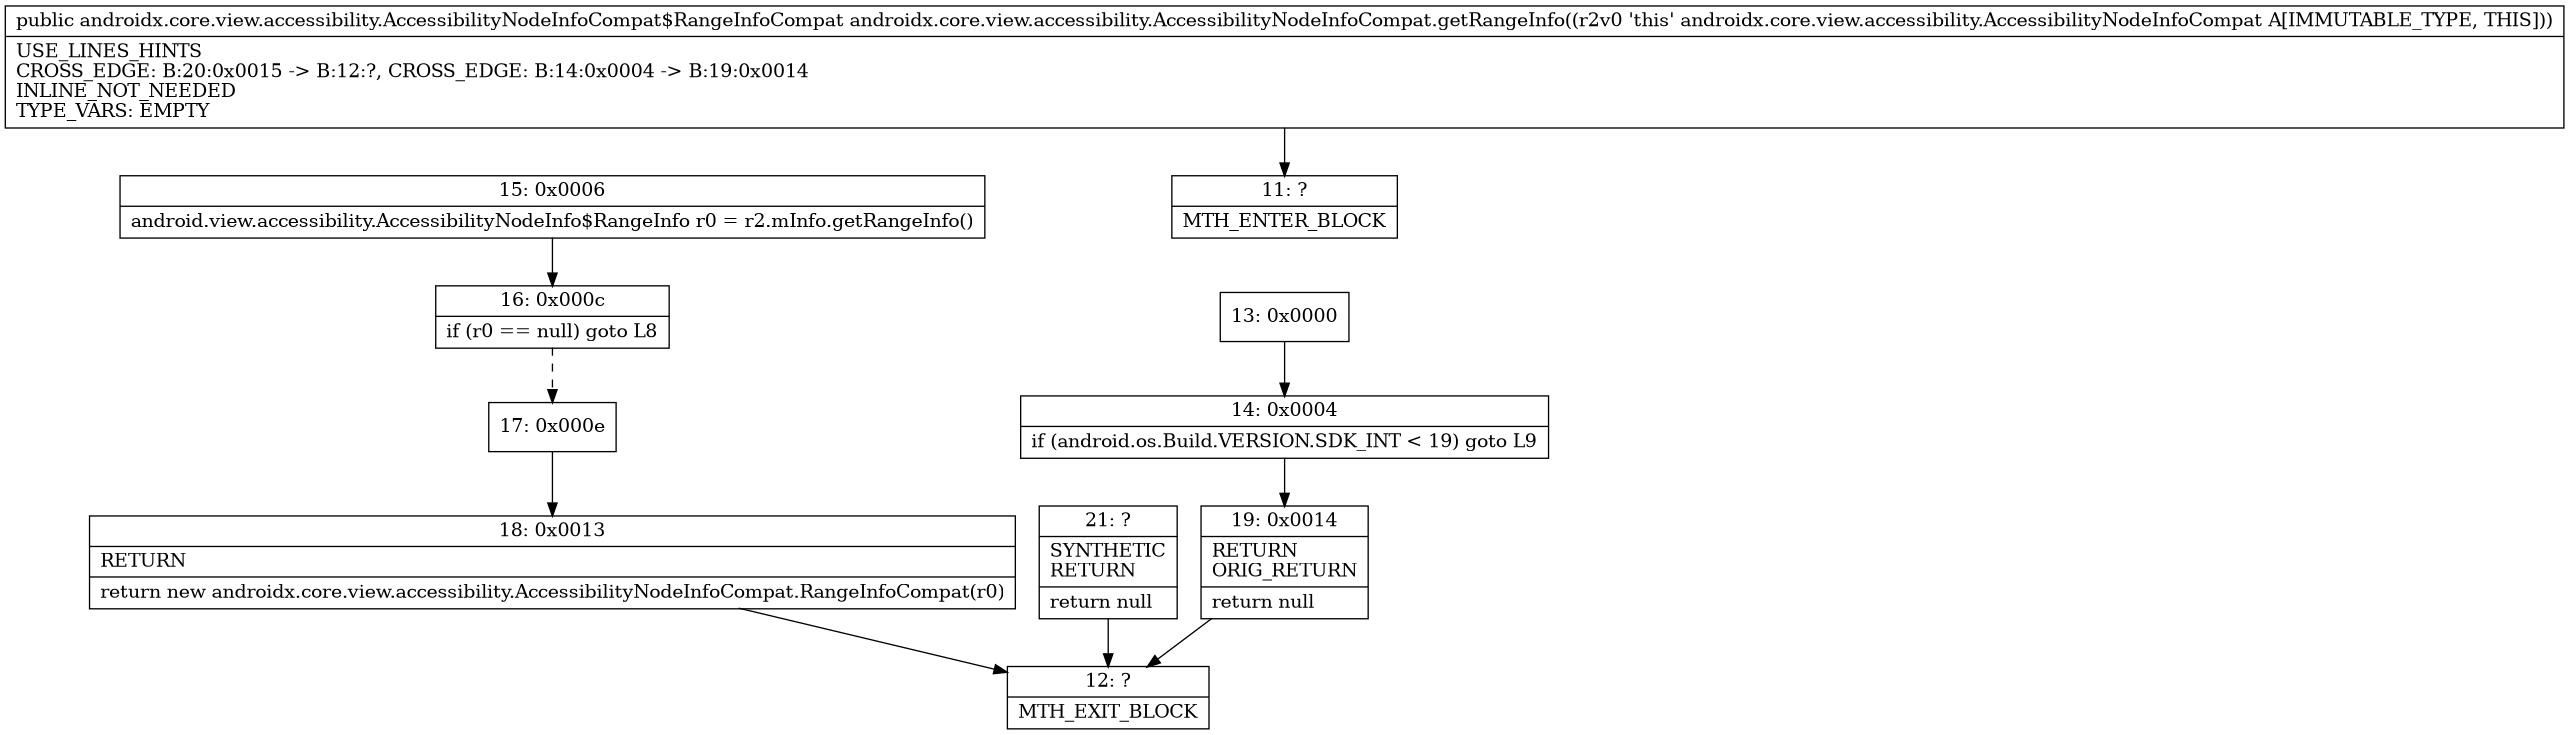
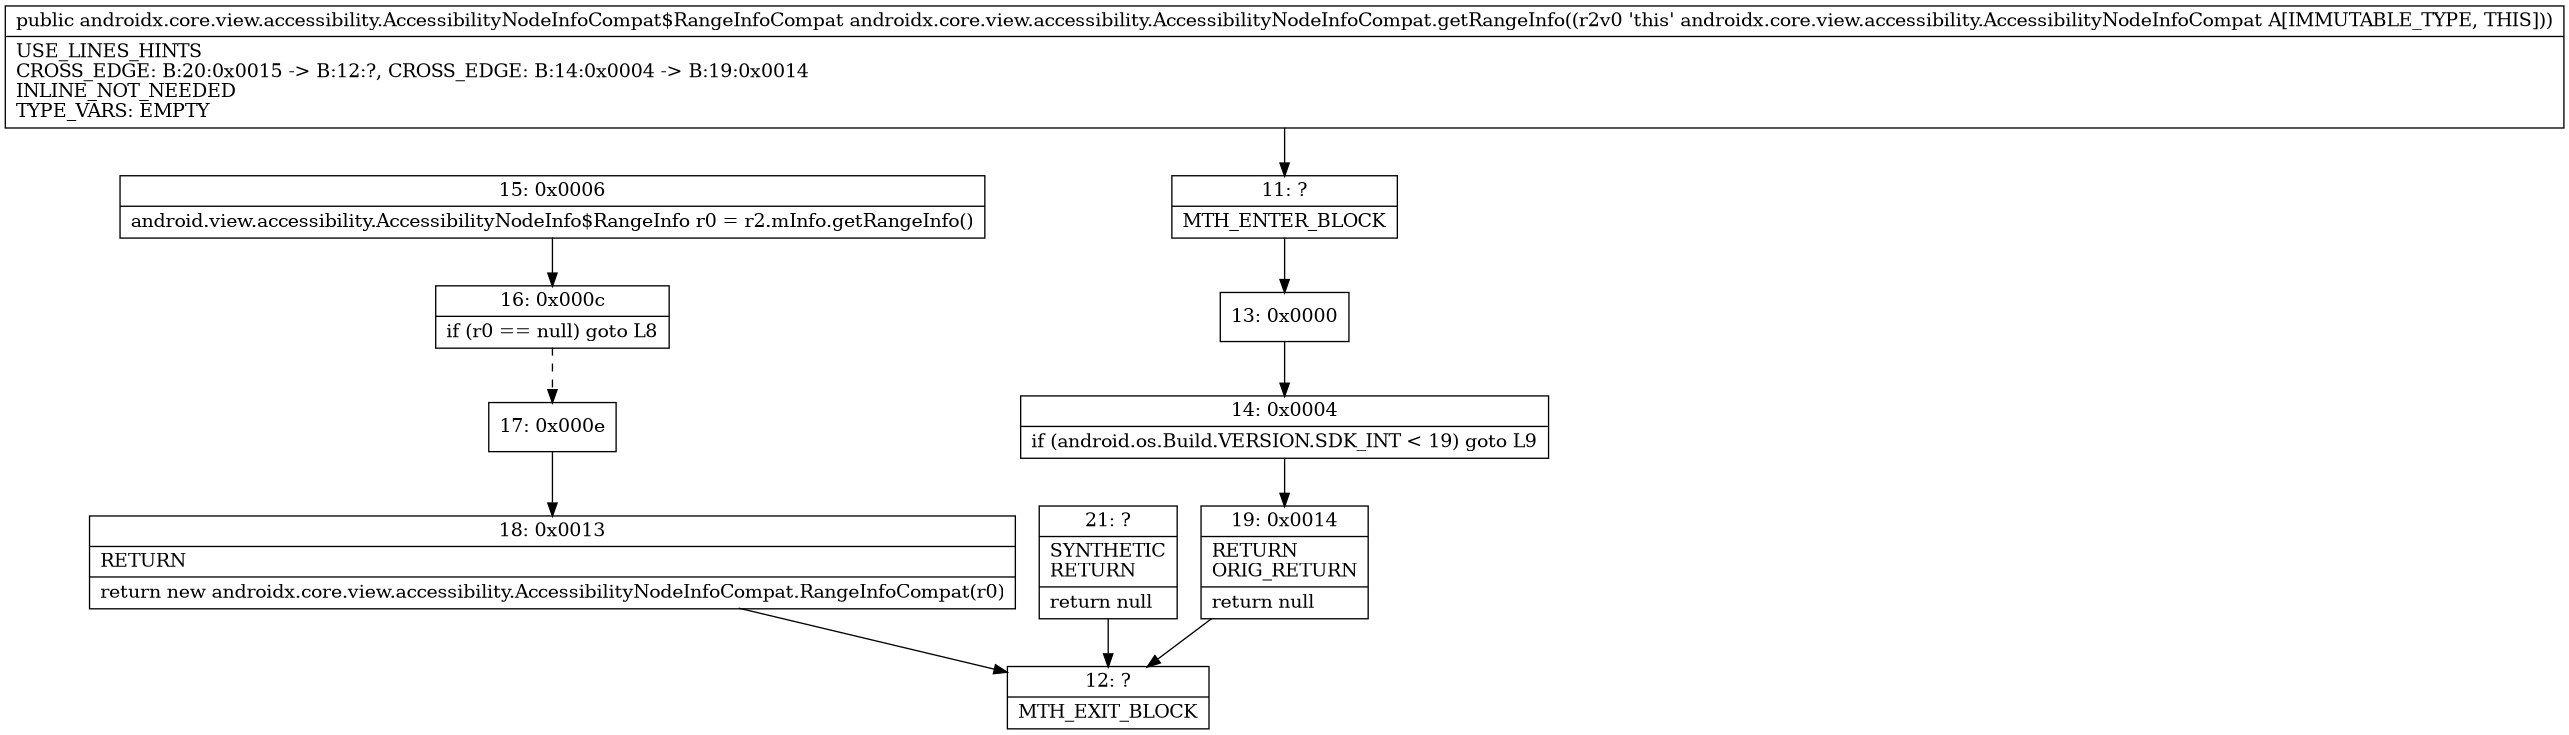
none -> (1285, 259)
